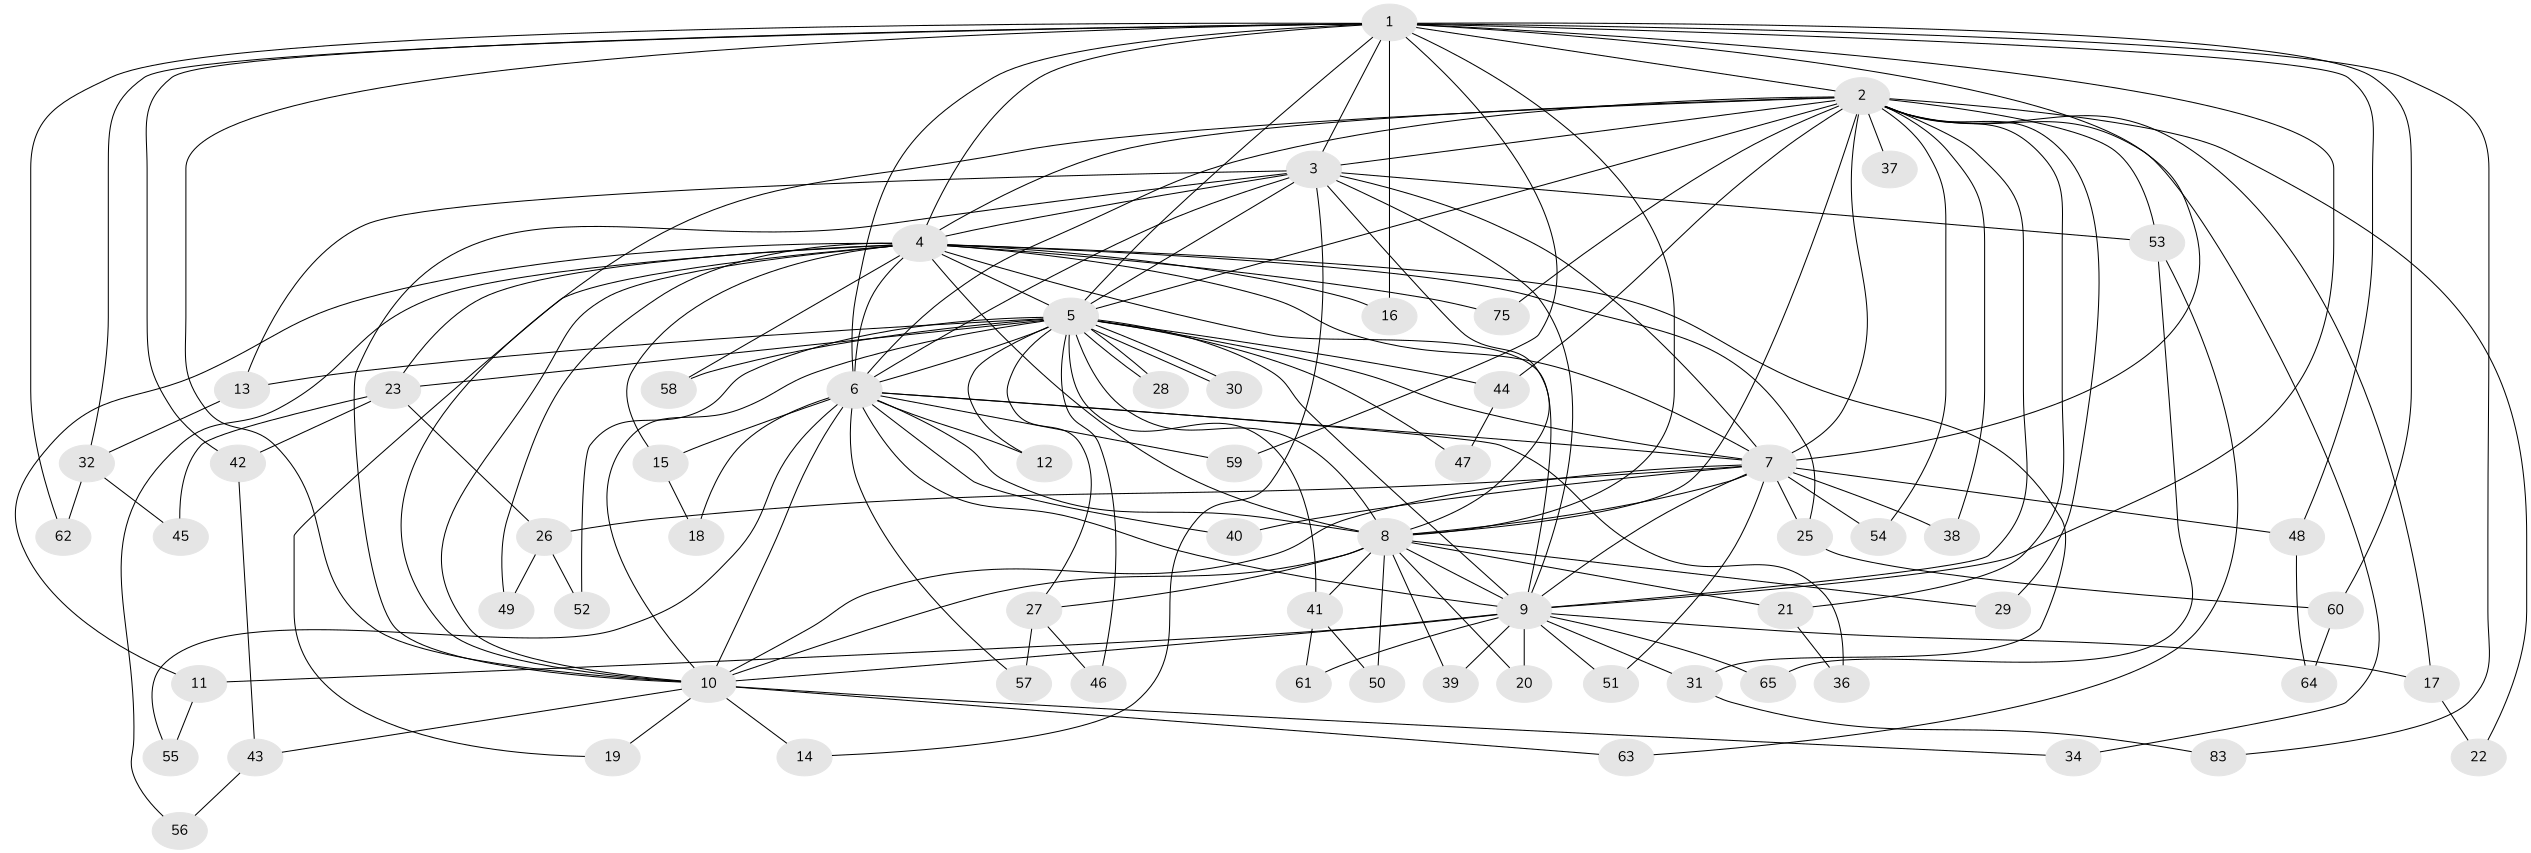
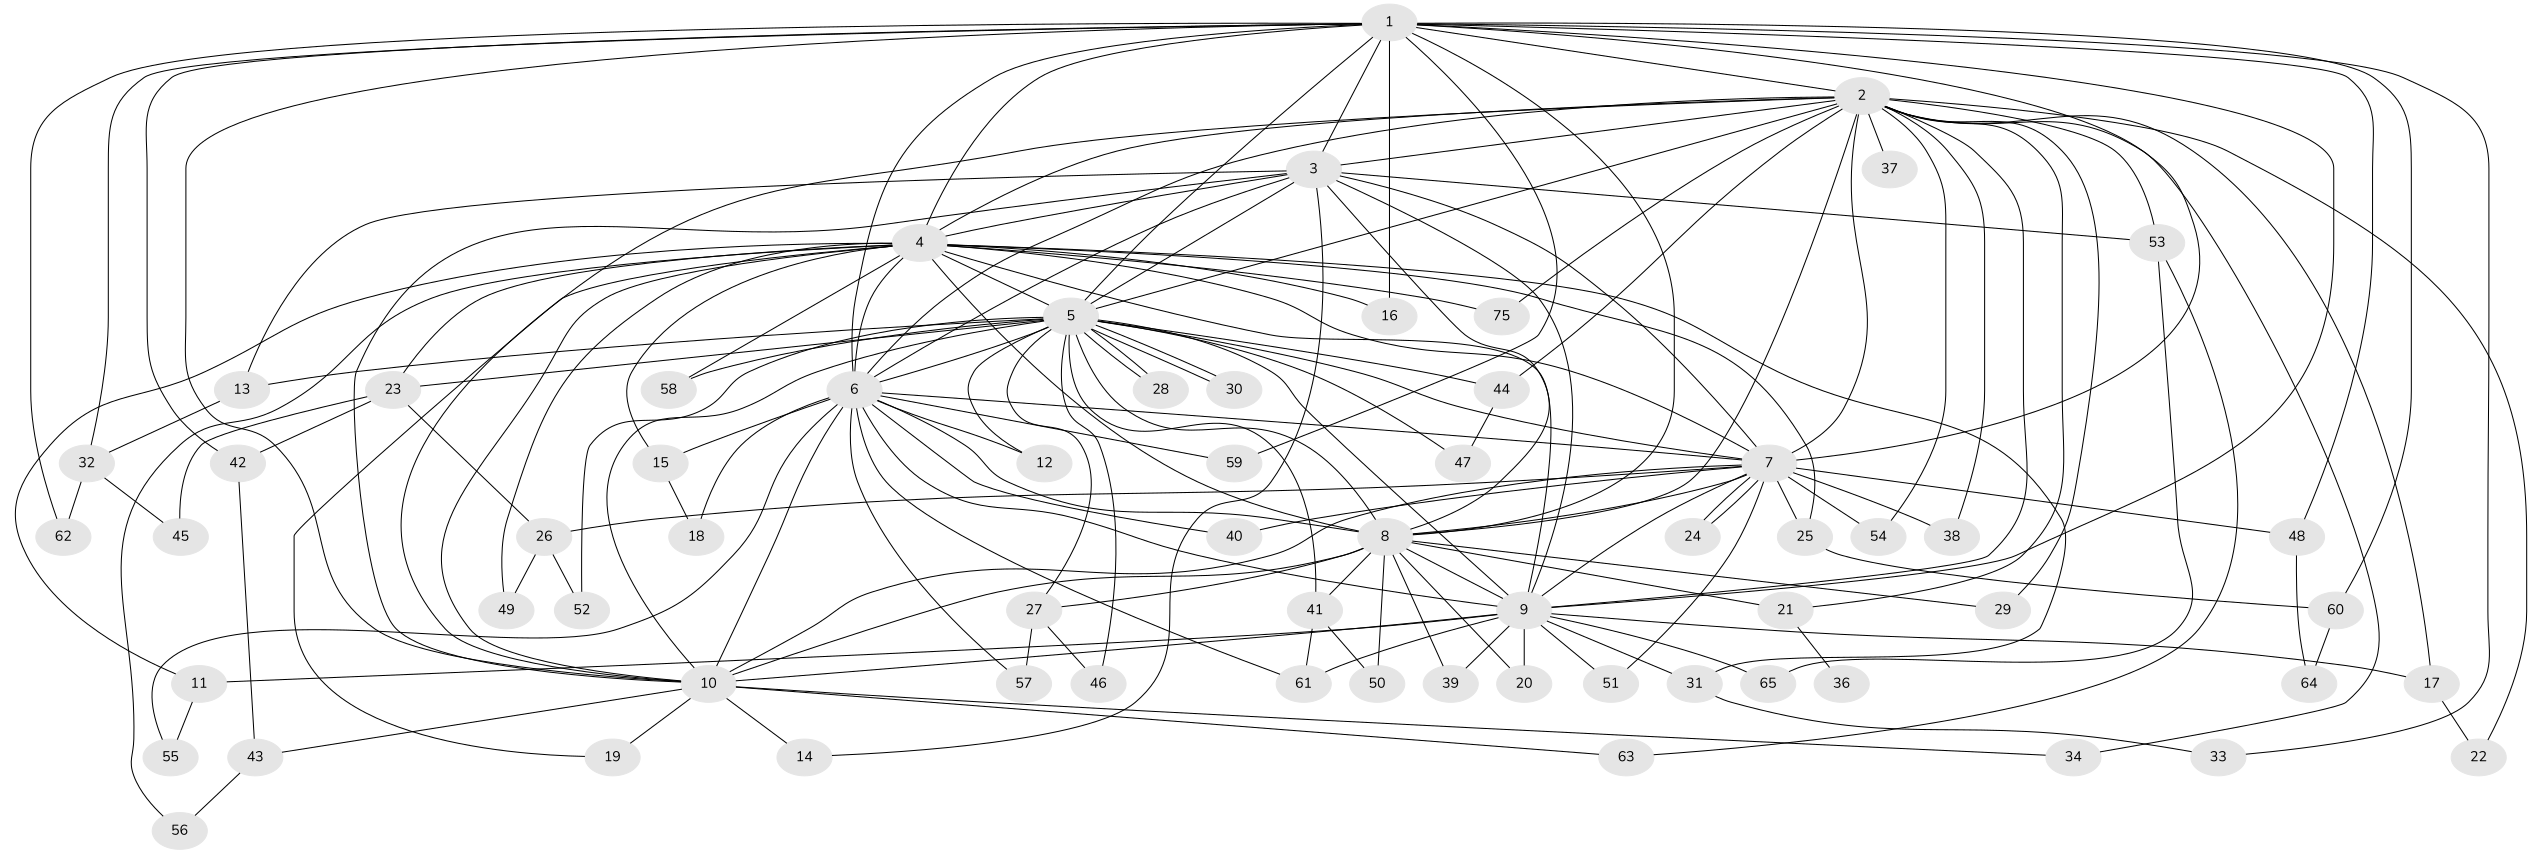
(1518, 453) -> (1004, 558)
none -> (1693, 537)
(2218, 757) -> (2218, 757)
